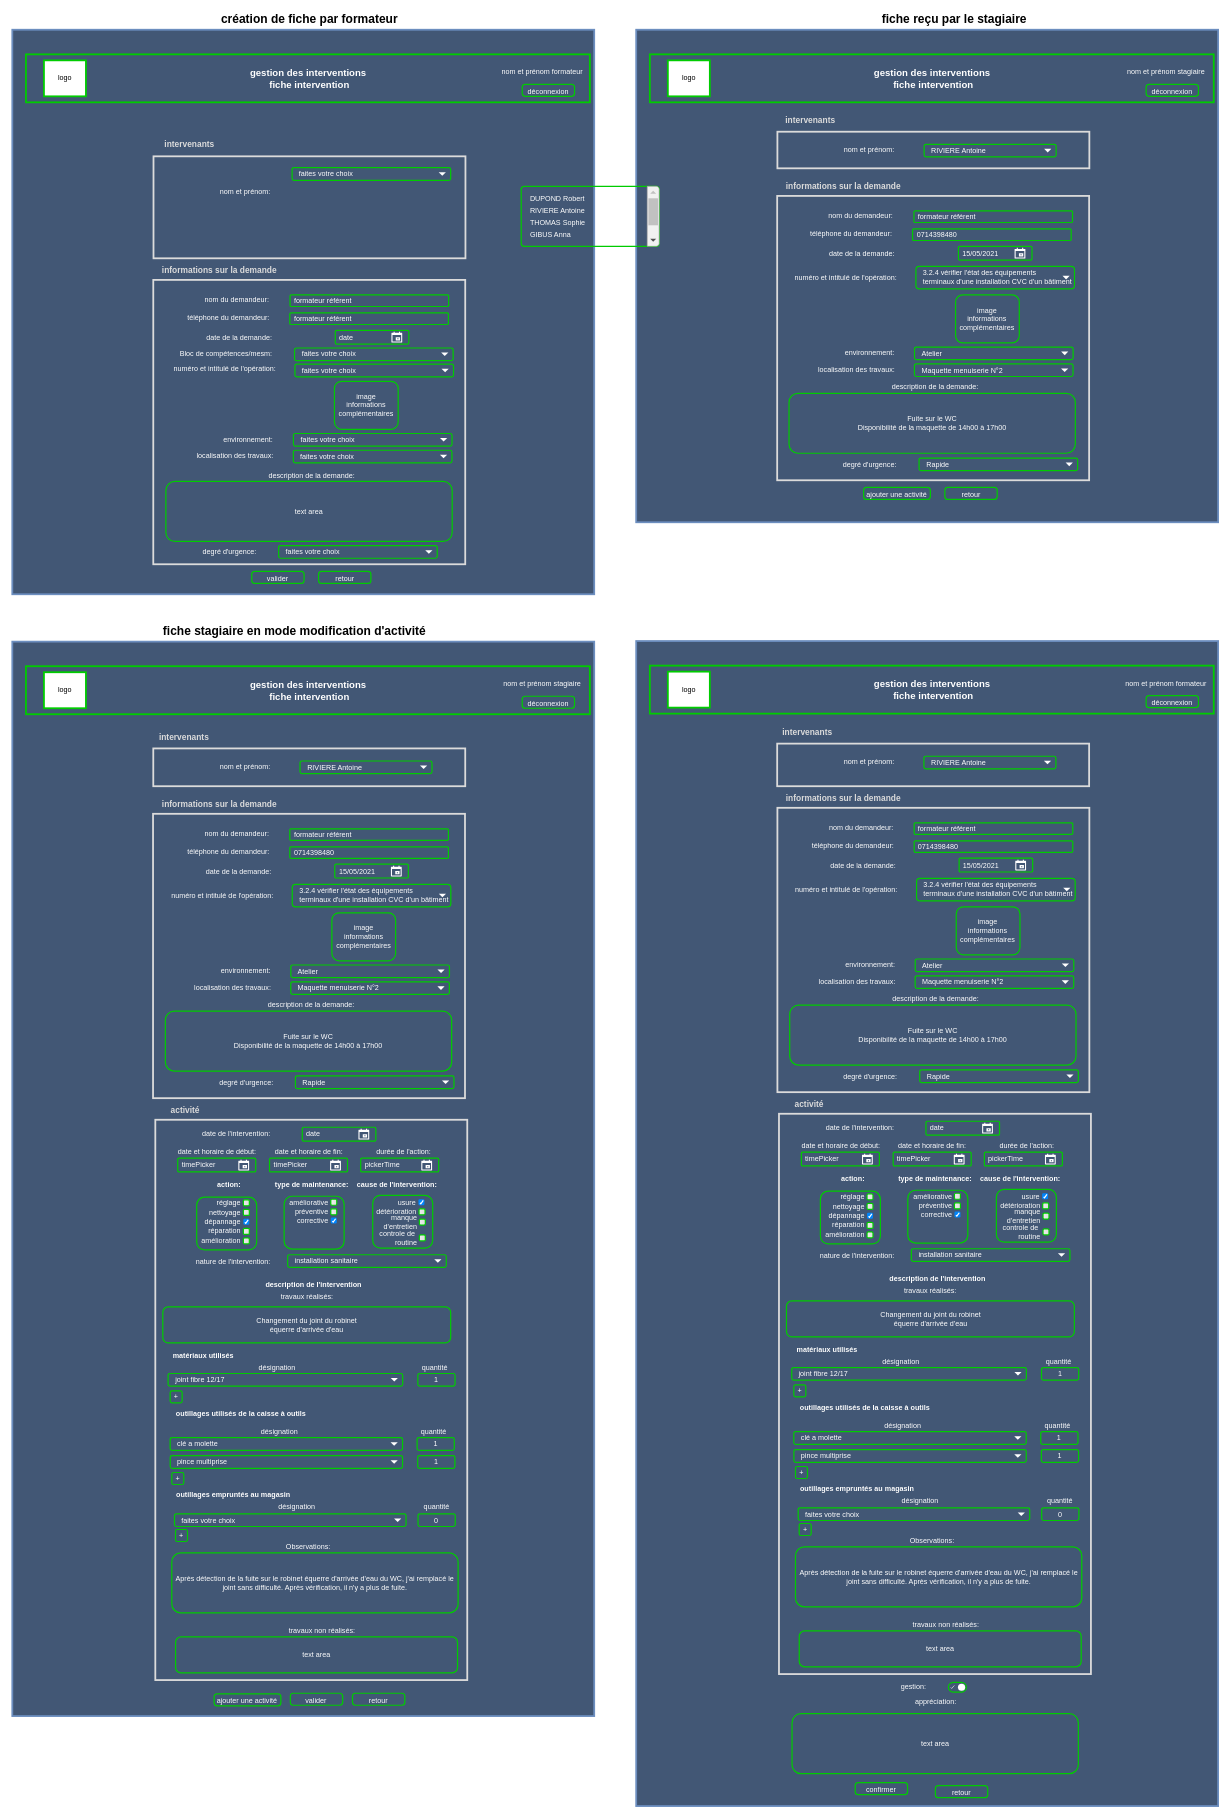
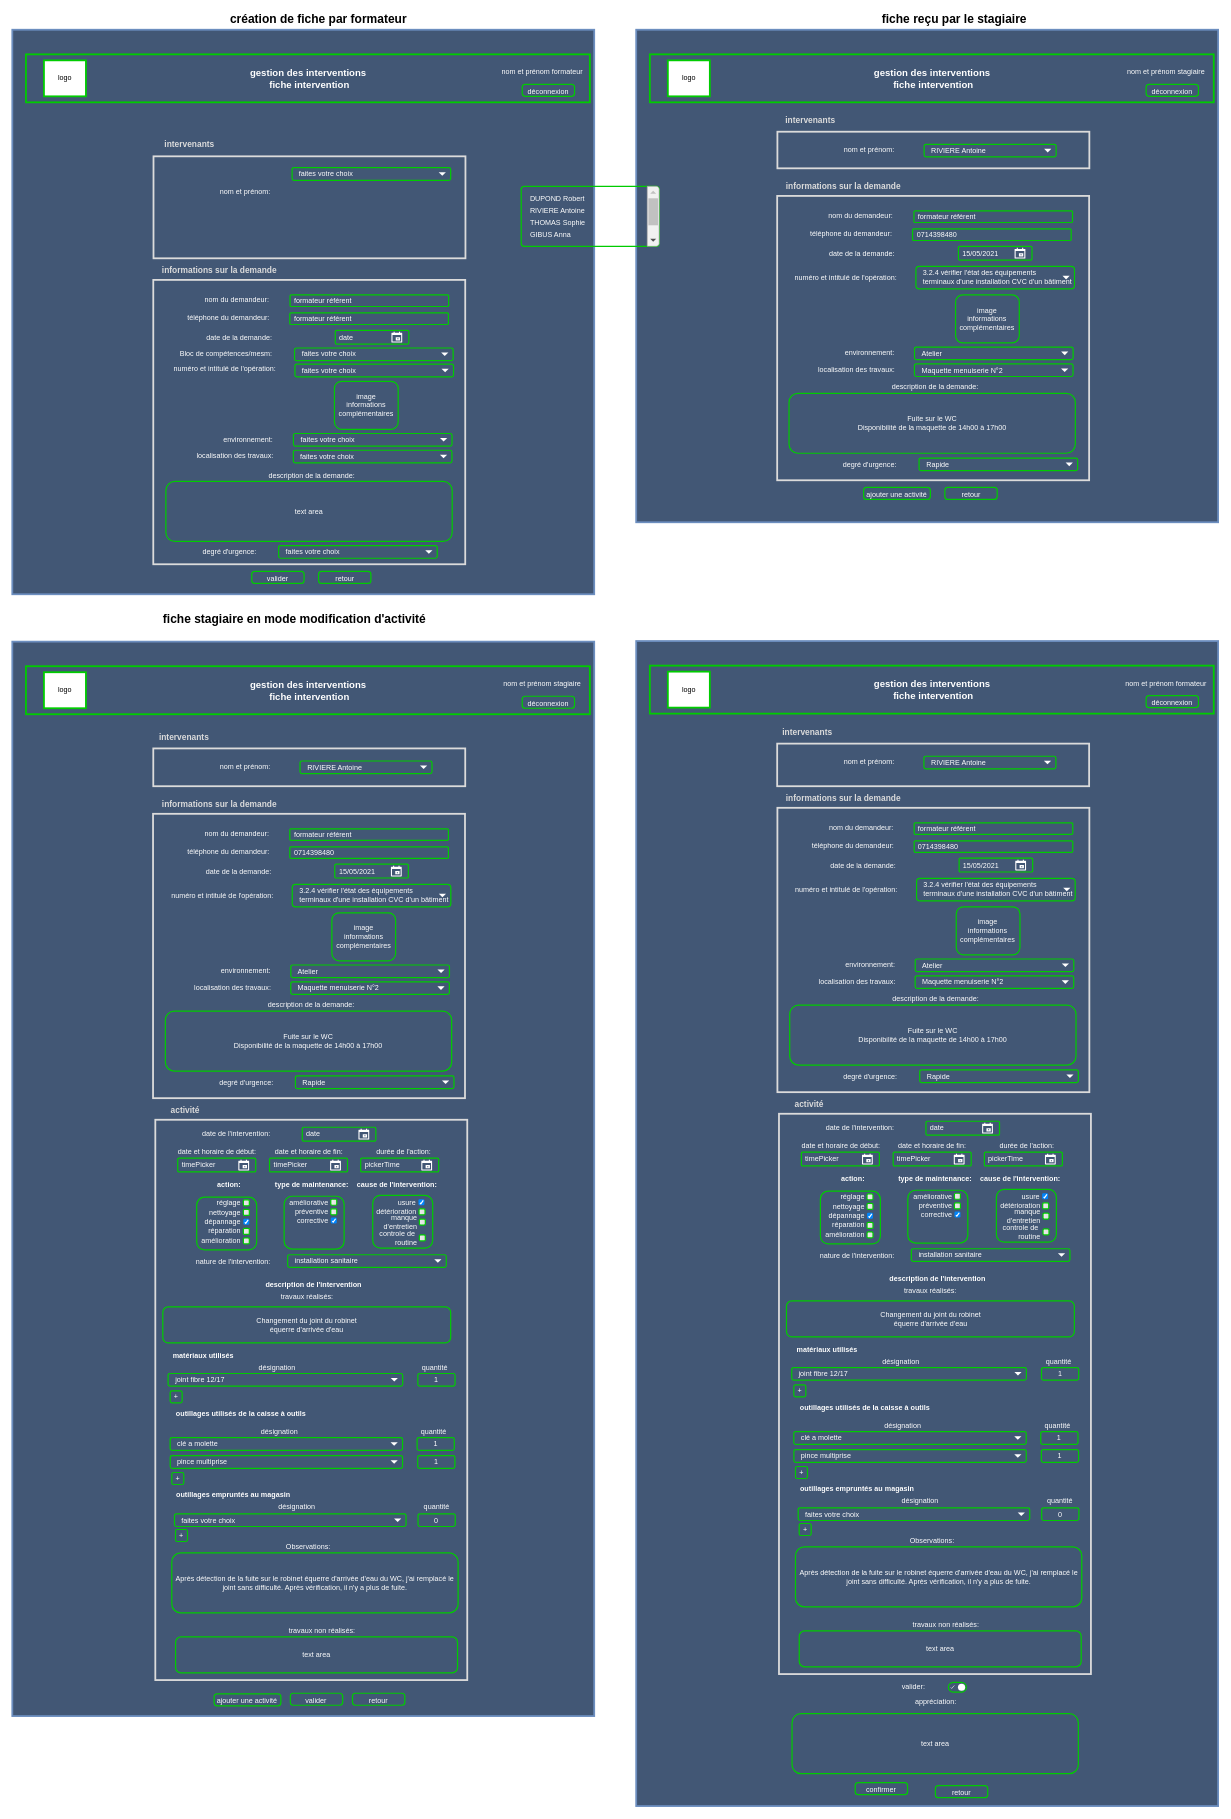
(309, 18) -> (318, 18)
(294, 630) -> (294, 618)
(914, 1688) -> (914, 1688)
